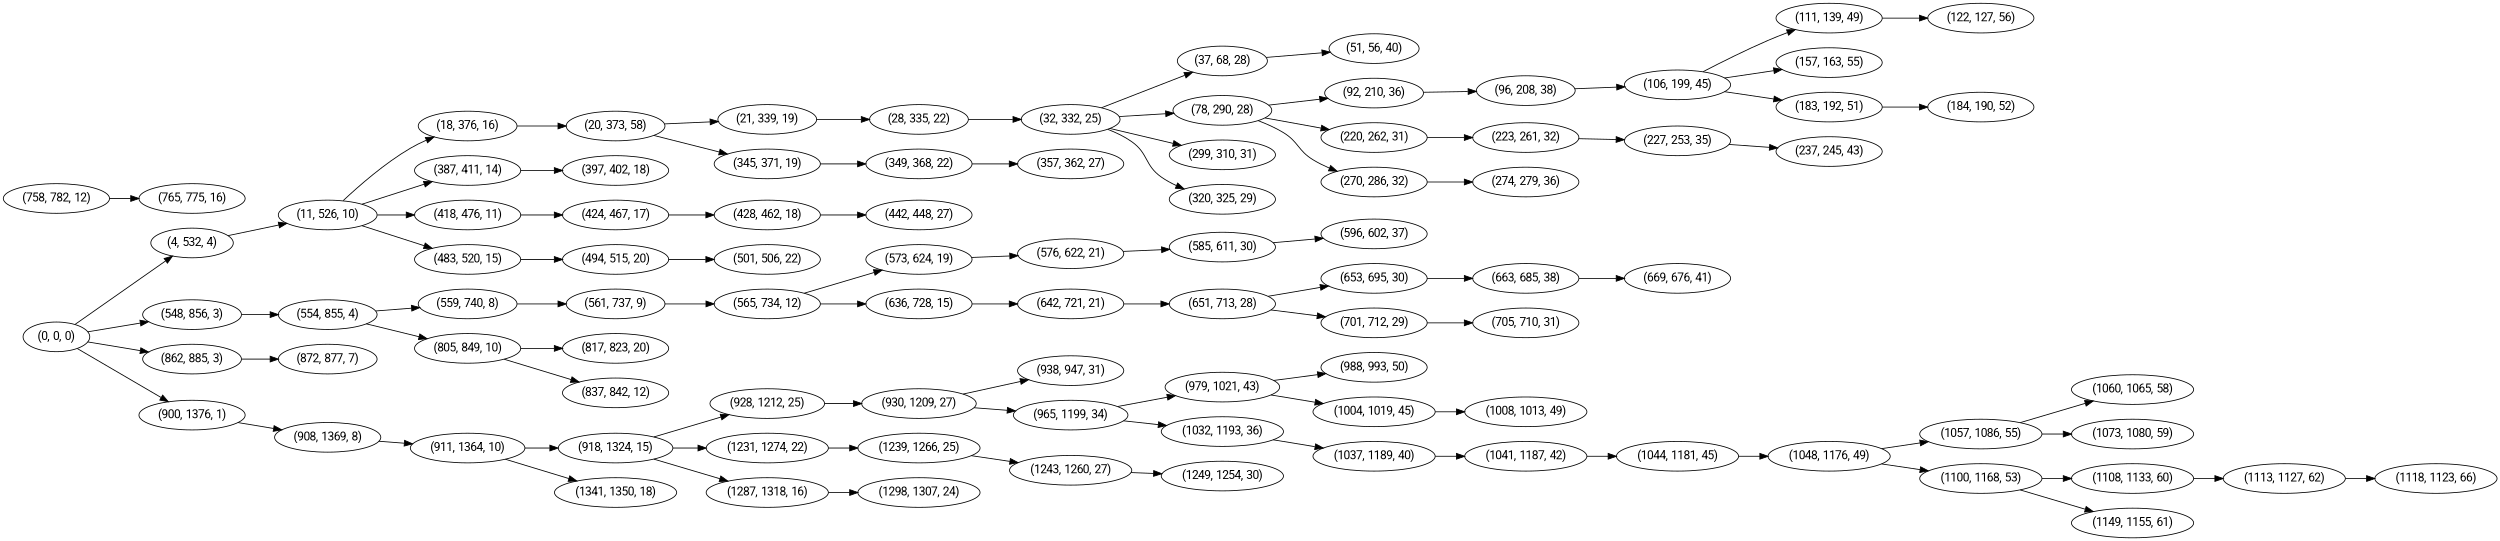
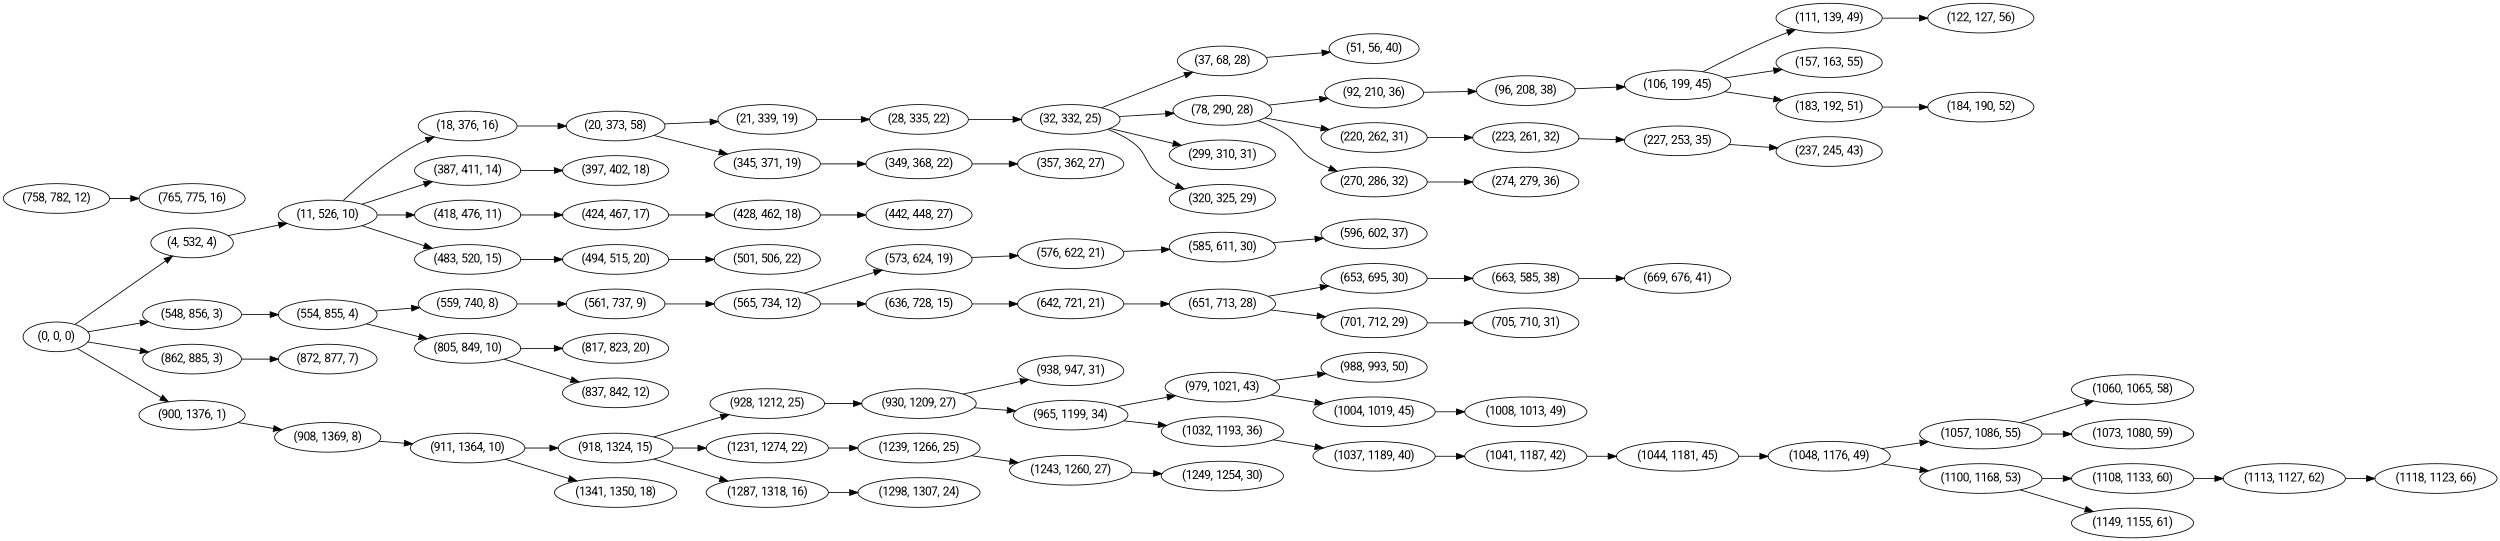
(1526, 278) -> (1526, 278)
